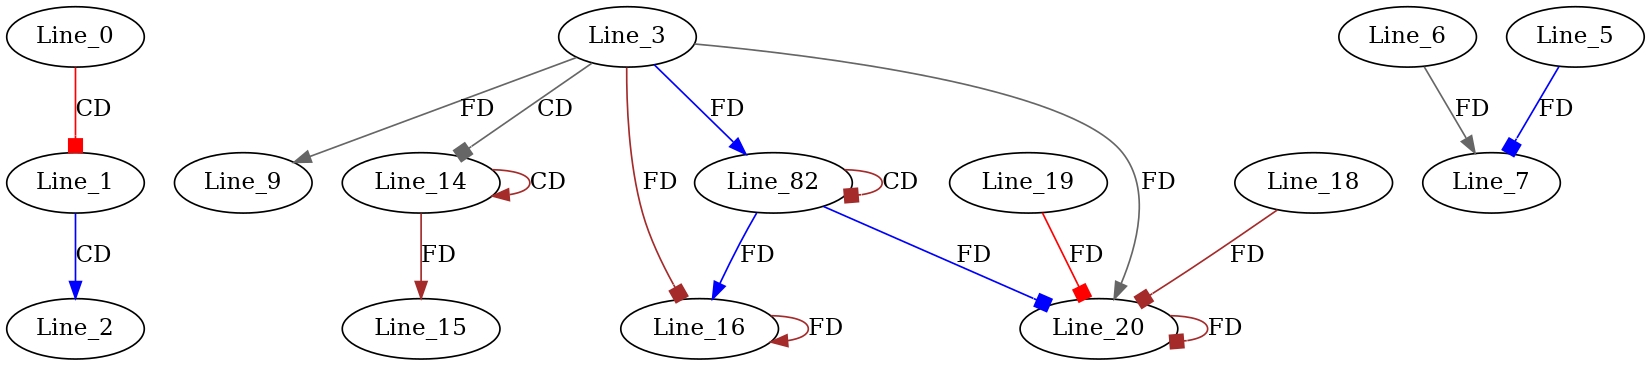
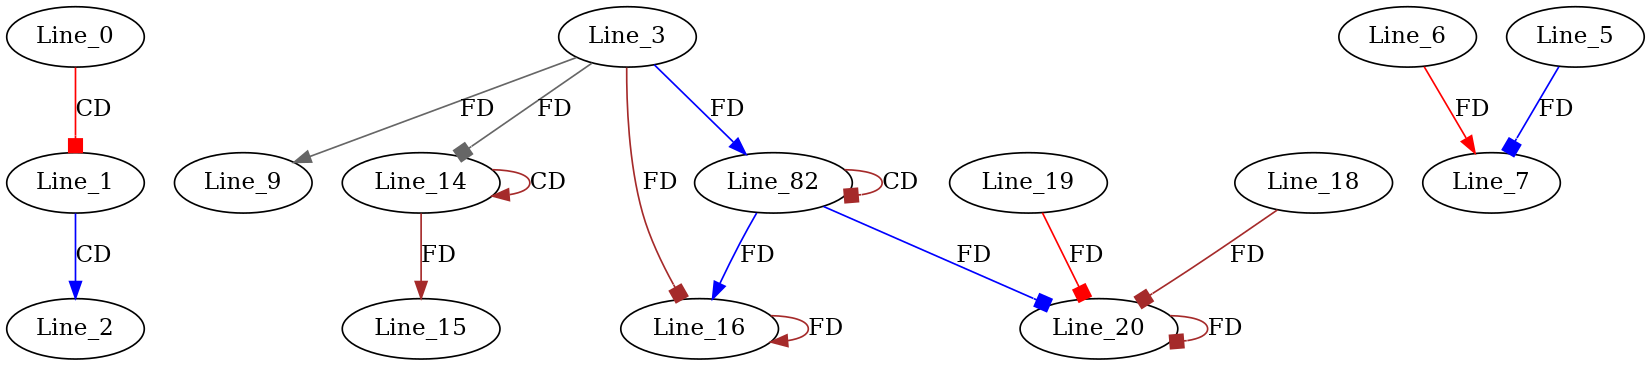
(983, 89) -> none
(1445, 102) -> (1445, 102)
(555, 110) -> (555, 110)
